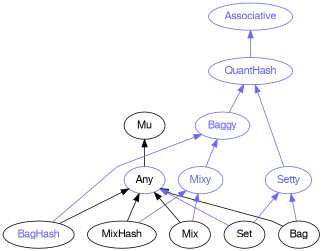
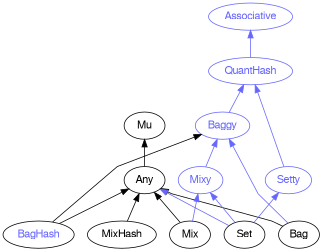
(116, 167) -> (116, 167)
(145, 180) -> (145, 180)
(159, 209) -> (228, 214)
(294, 211) -> (255, 188)
